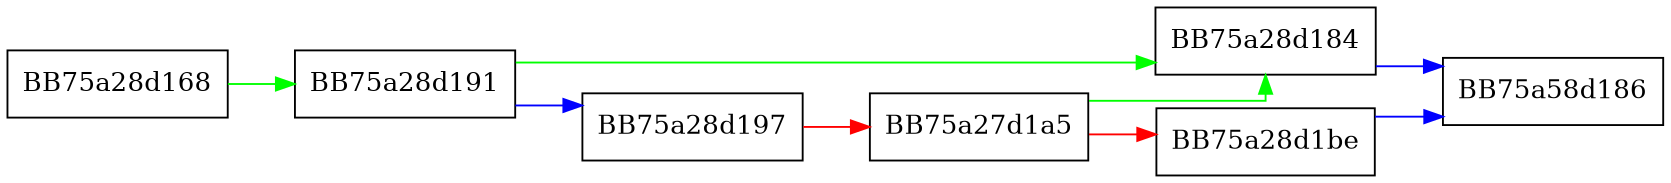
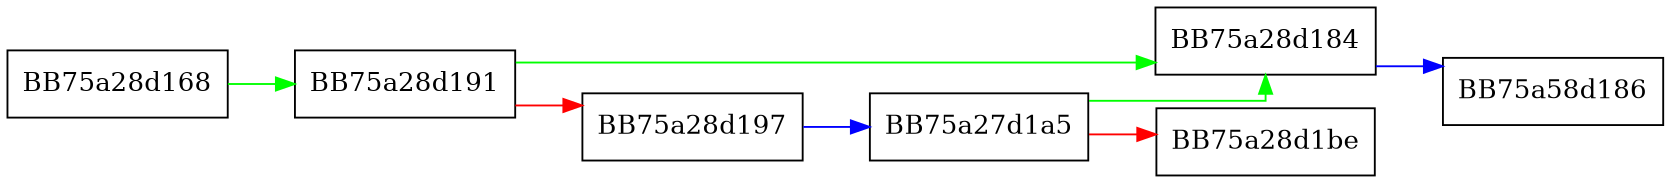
(539, 105) -> (539, 105)
(1400, 117) -> none
(827, 127) -> (827, 127)
